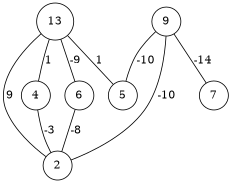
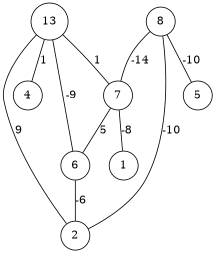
(166, 22) -> (161, 22)
(90, 60) -> (86, 59)
(76, 130) -> (81, 201)
none -> (97, 131)
(42, 132) -> none
none -> (124, 166)
